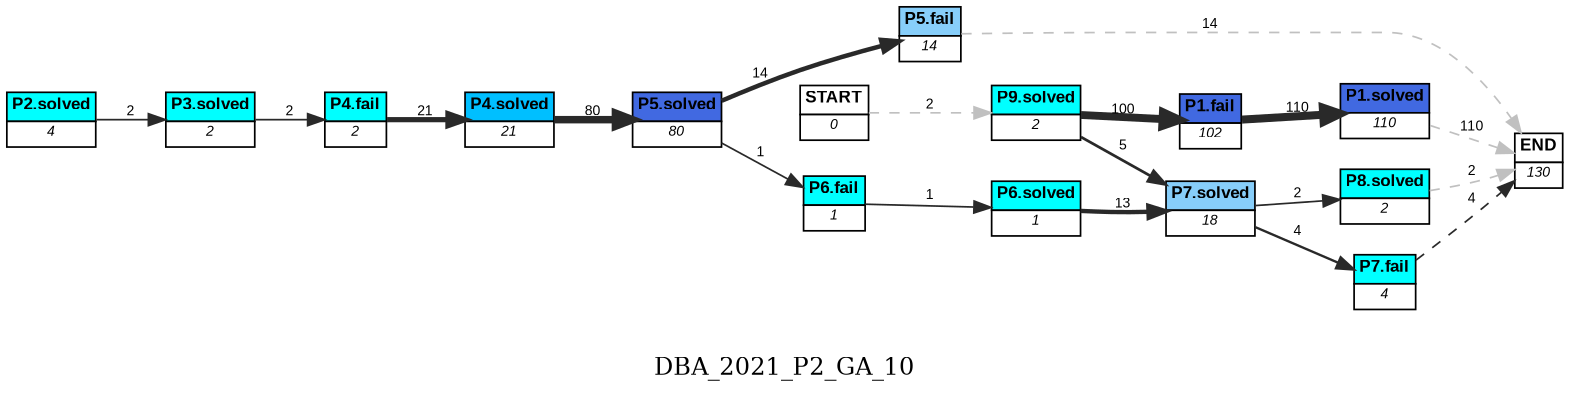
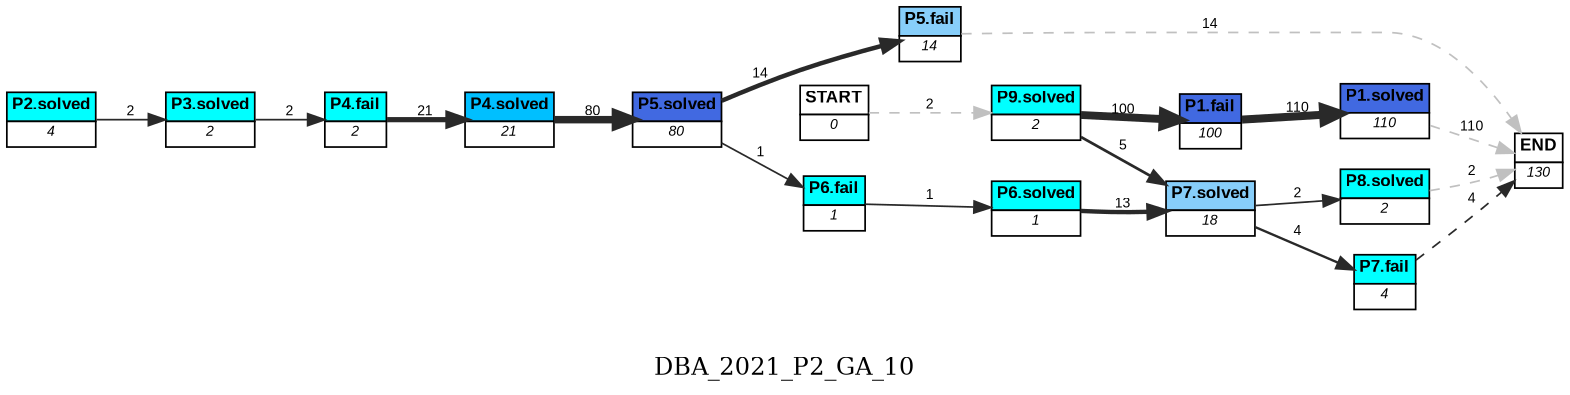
(1210, 133) -> (1210, 133)
